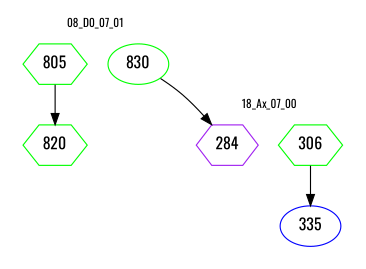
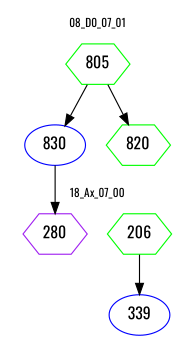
(138, 64) -> (55, 145)
none -> (79, 100)
(227, 145) -> (55, 234)
(310, 145) -> (140, 234)
(310, 226) -> (140, 315)
